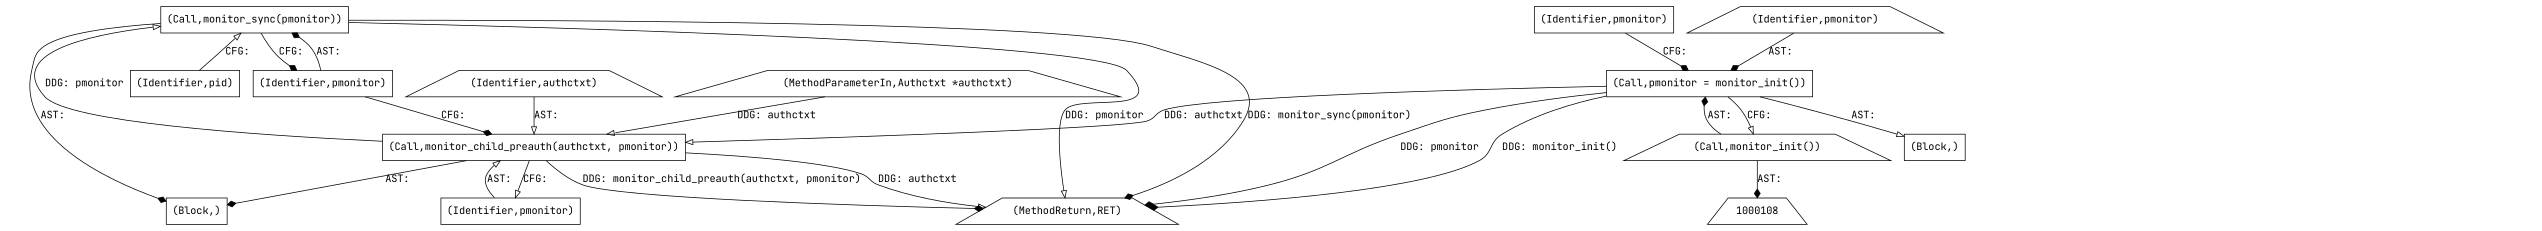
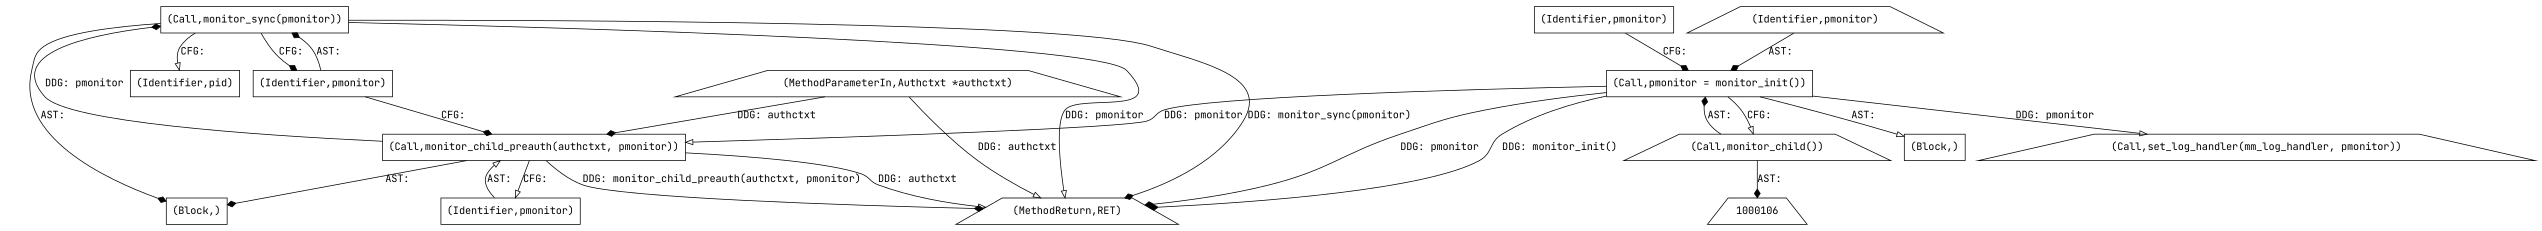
(217, 54) -> (181, 45)
(534, 84) -> none
(720, 115) -> (720, 115)
(1204, 115) -> (1204, 115)
(133, 121) -> (133, 121)
(1757, 147) -> (1757, 147)
none -> (2257, 147)
none -> (967, 152)
(1757, 211) -> (1757, 211)
